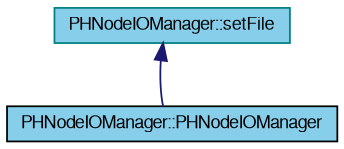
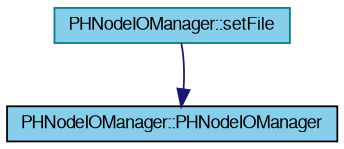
(161, 84) -> (184, 66)
